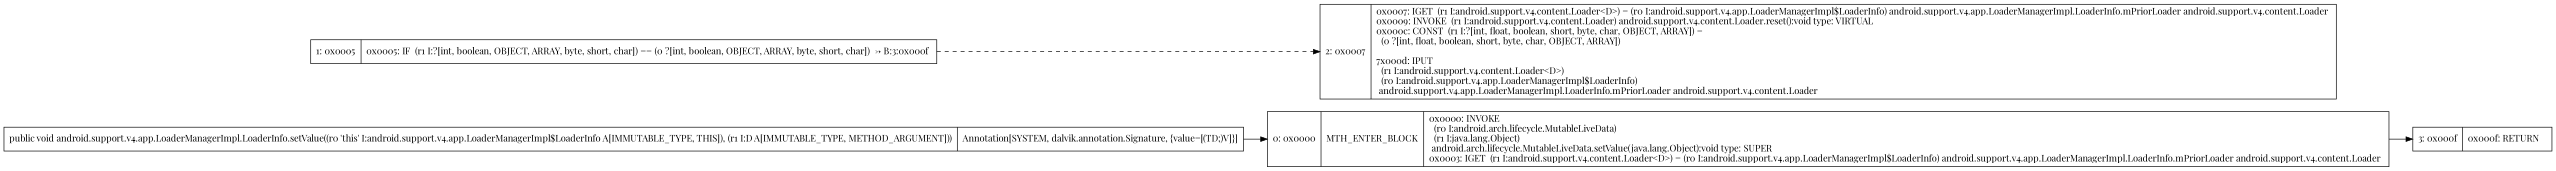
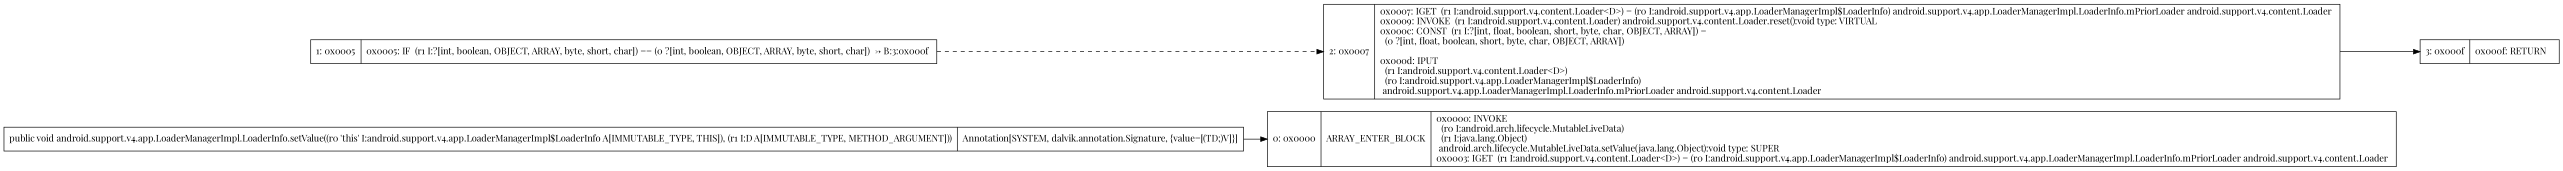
(1407, 61) -> (1411, 61)
(1372, 139) -> (1376, 139)
(2397, 139) -> (2377, 52)
